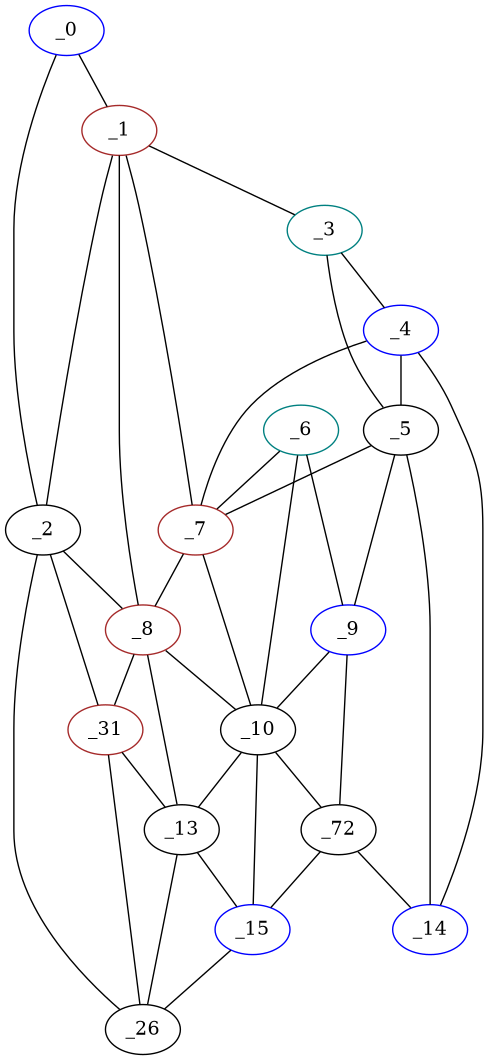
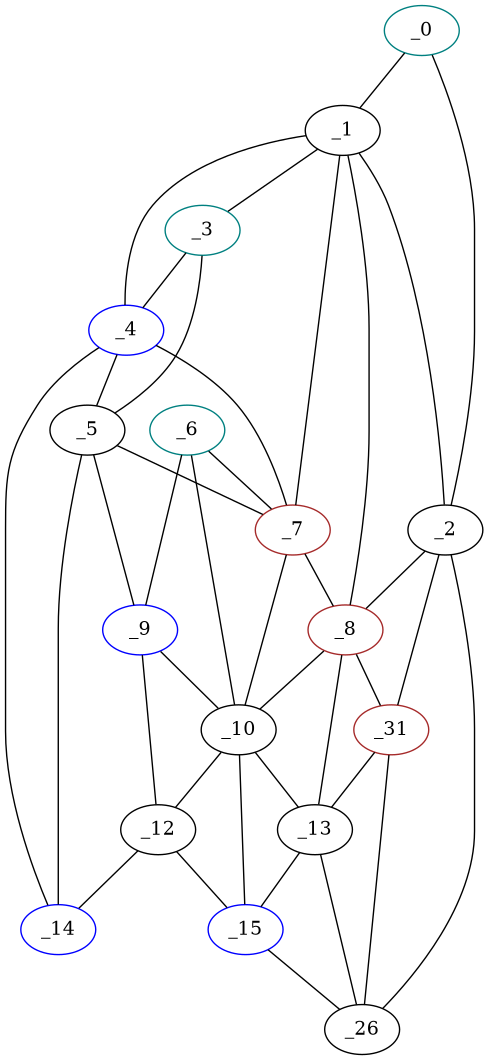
(67, 31) -> (422, 31)
(119, 130) -> (343, 130)
none -> (177, 183)
(339, 830) -> (158, 830)
